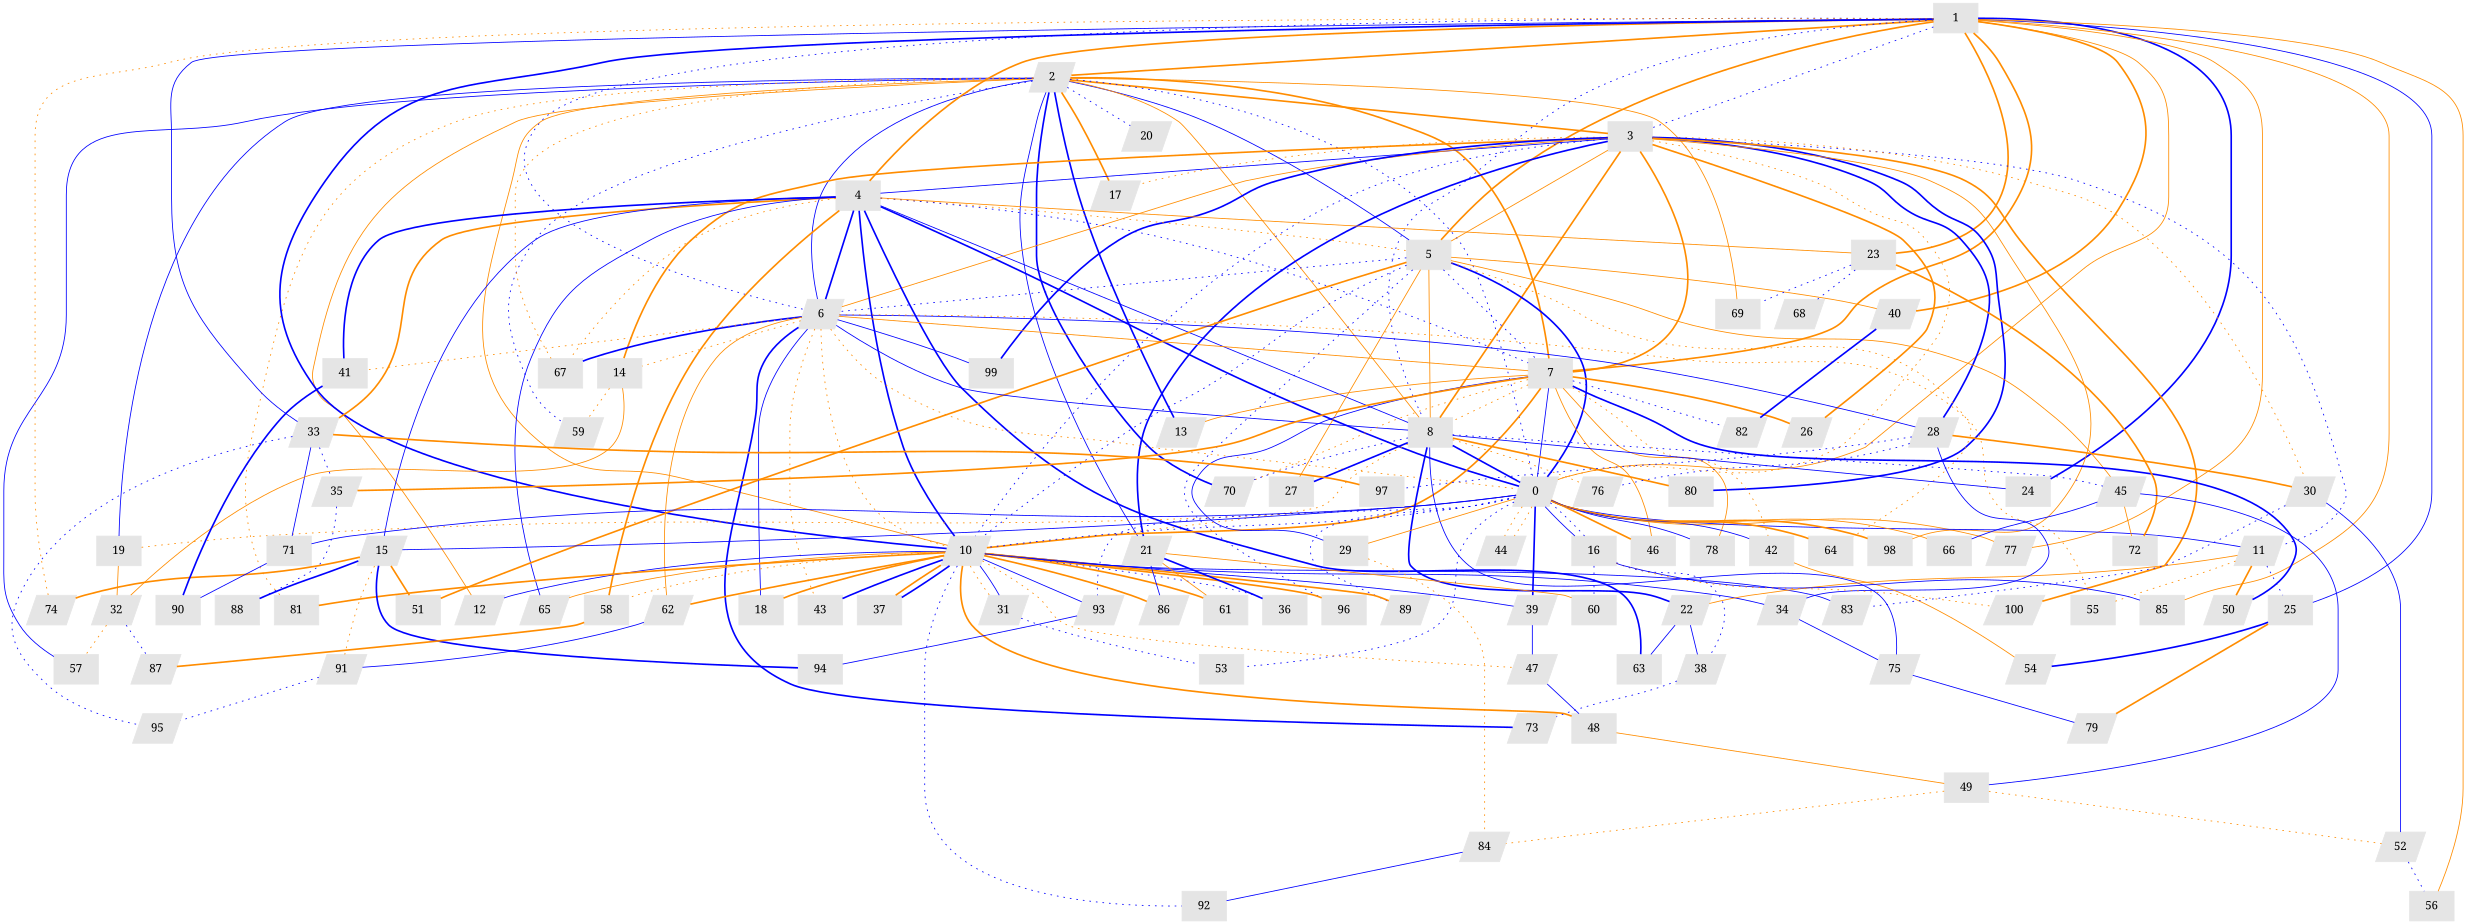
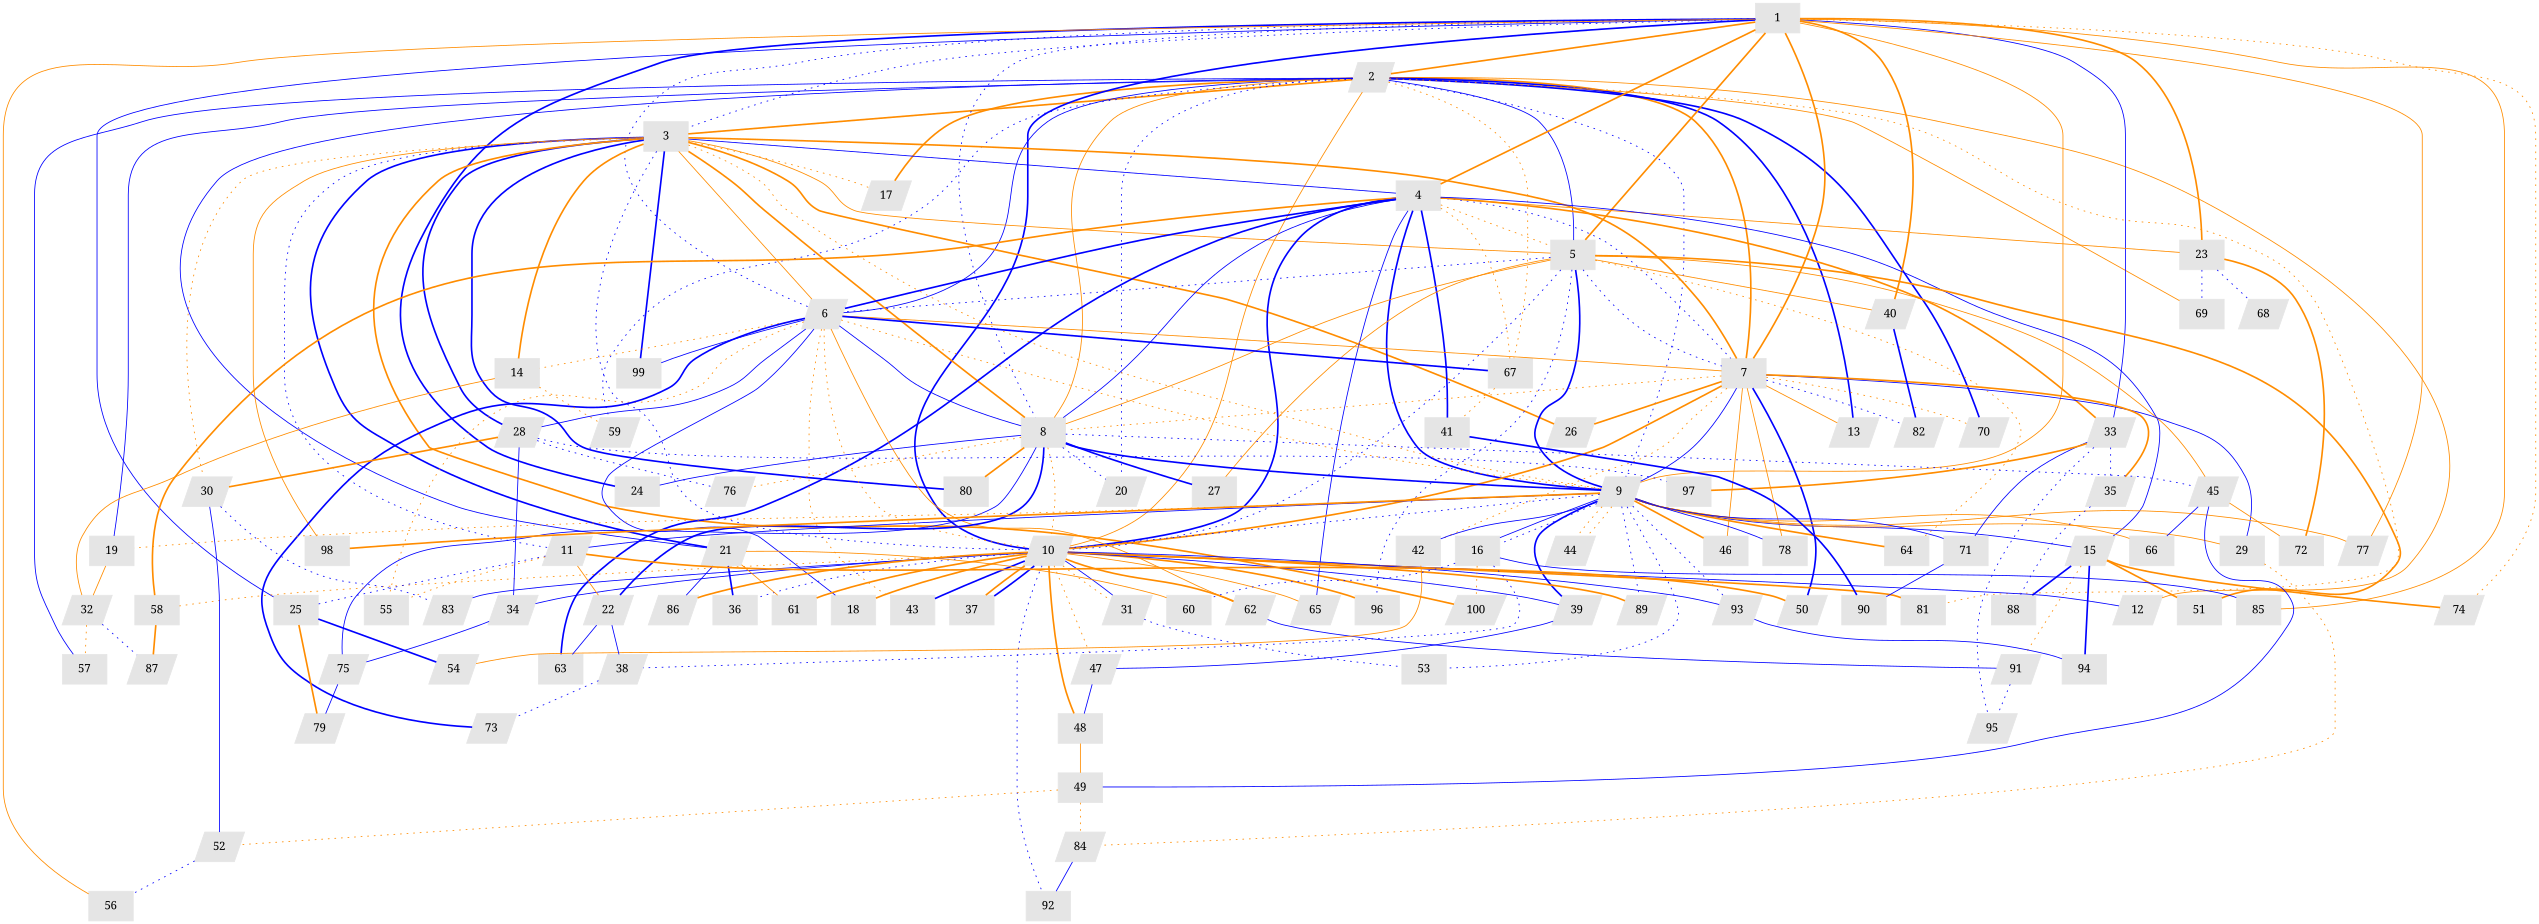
(595, 342) -> (1479, 403)
(1330, 456) -> (1084, 463)
(1536, 492) -> (1619, 492)
